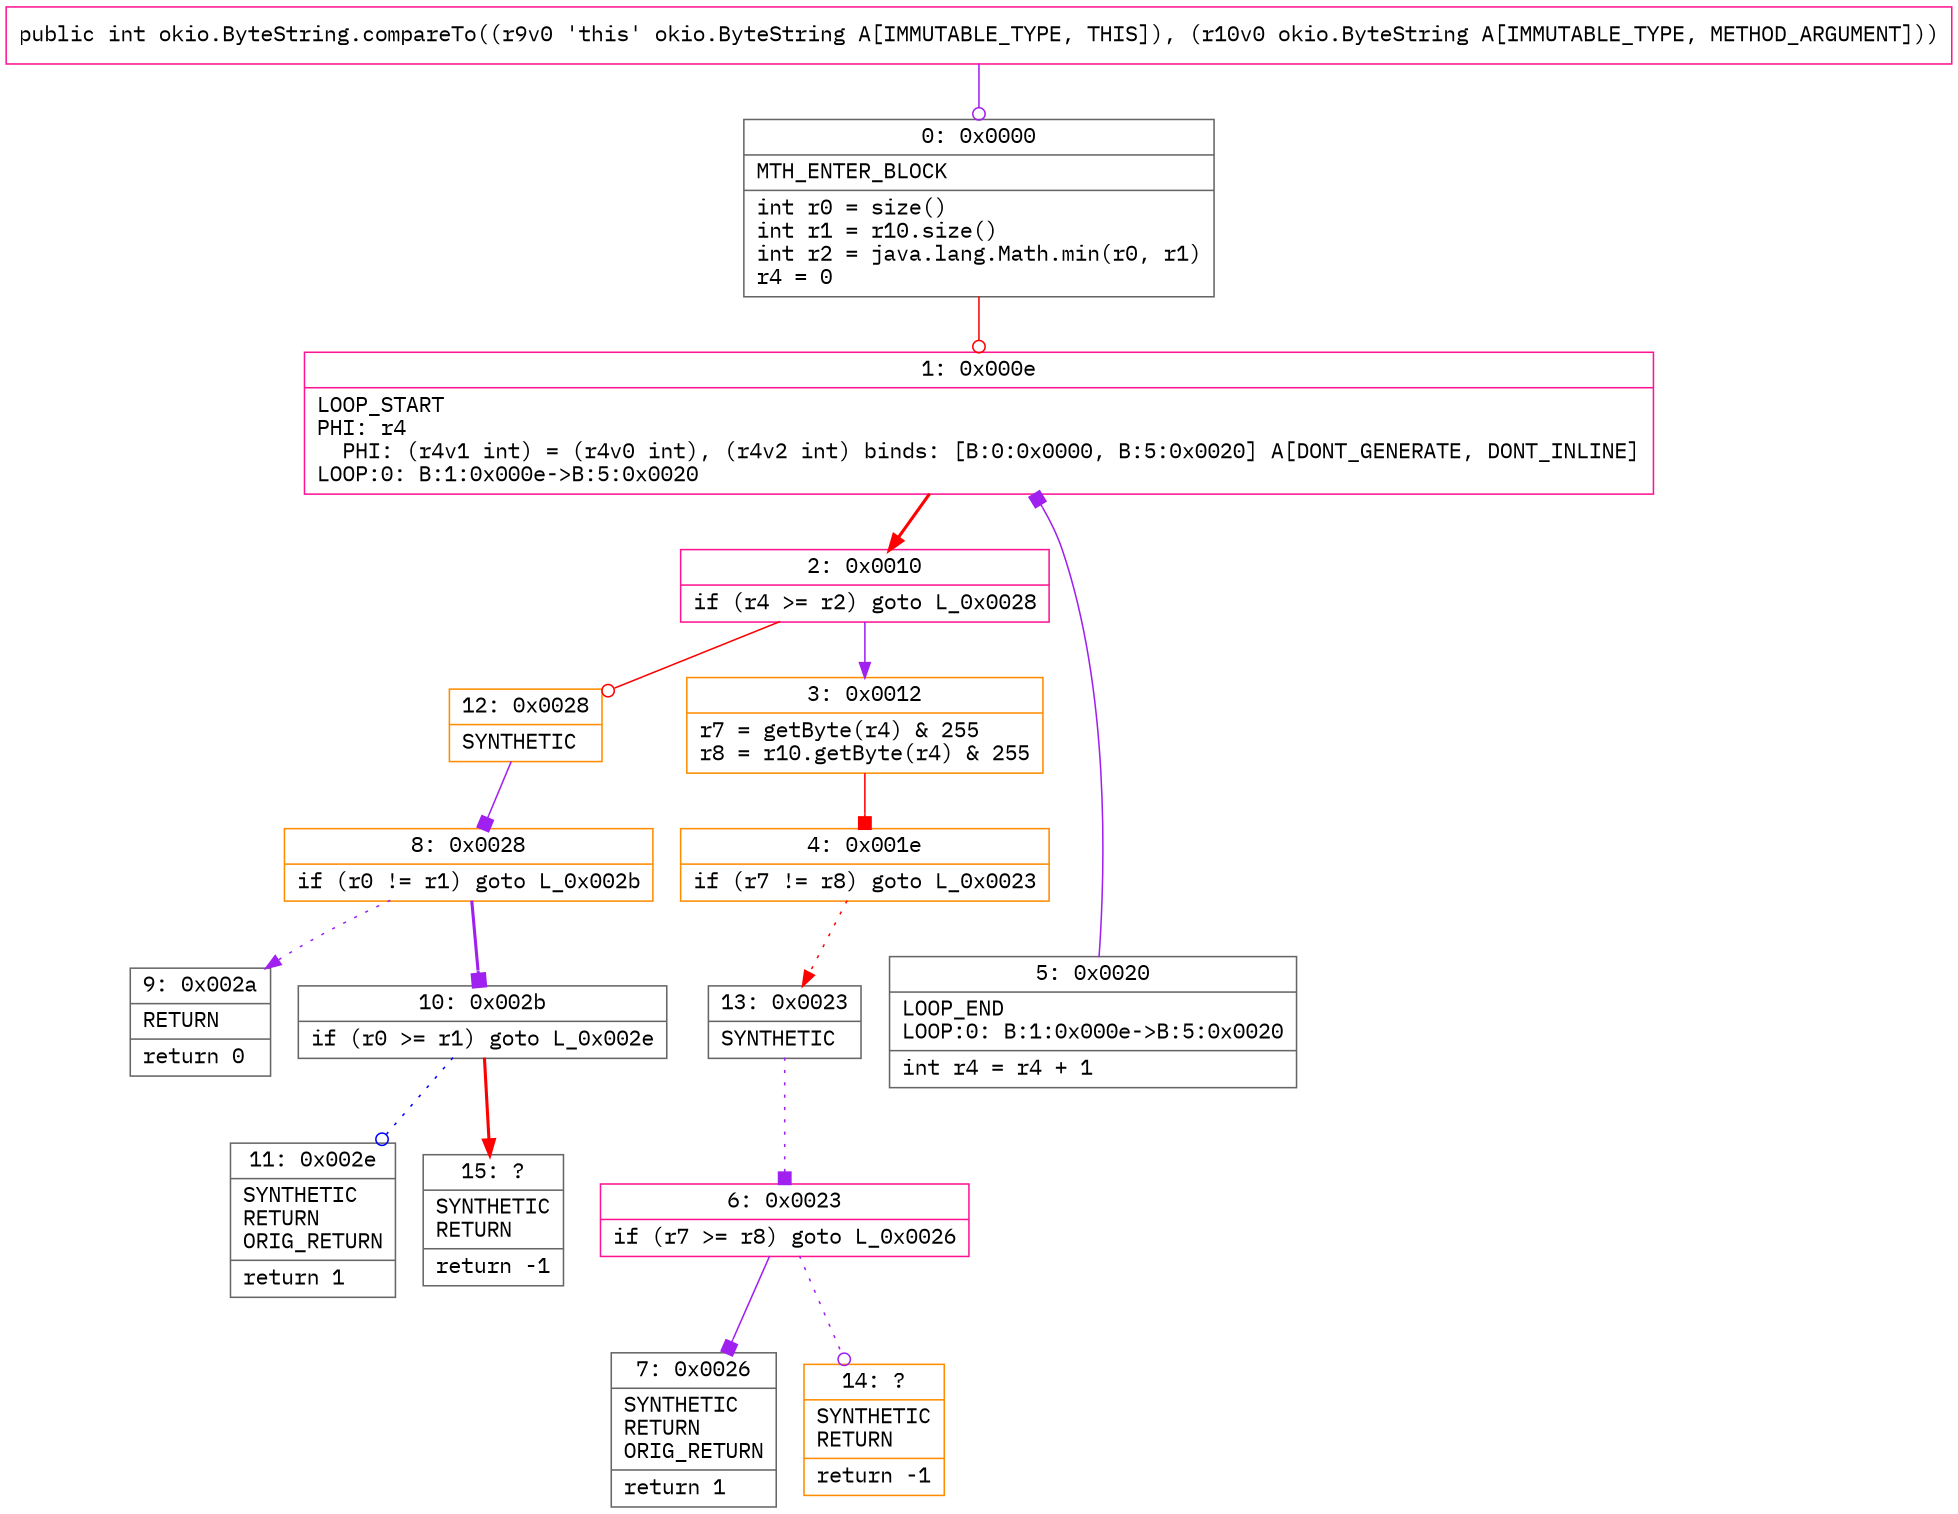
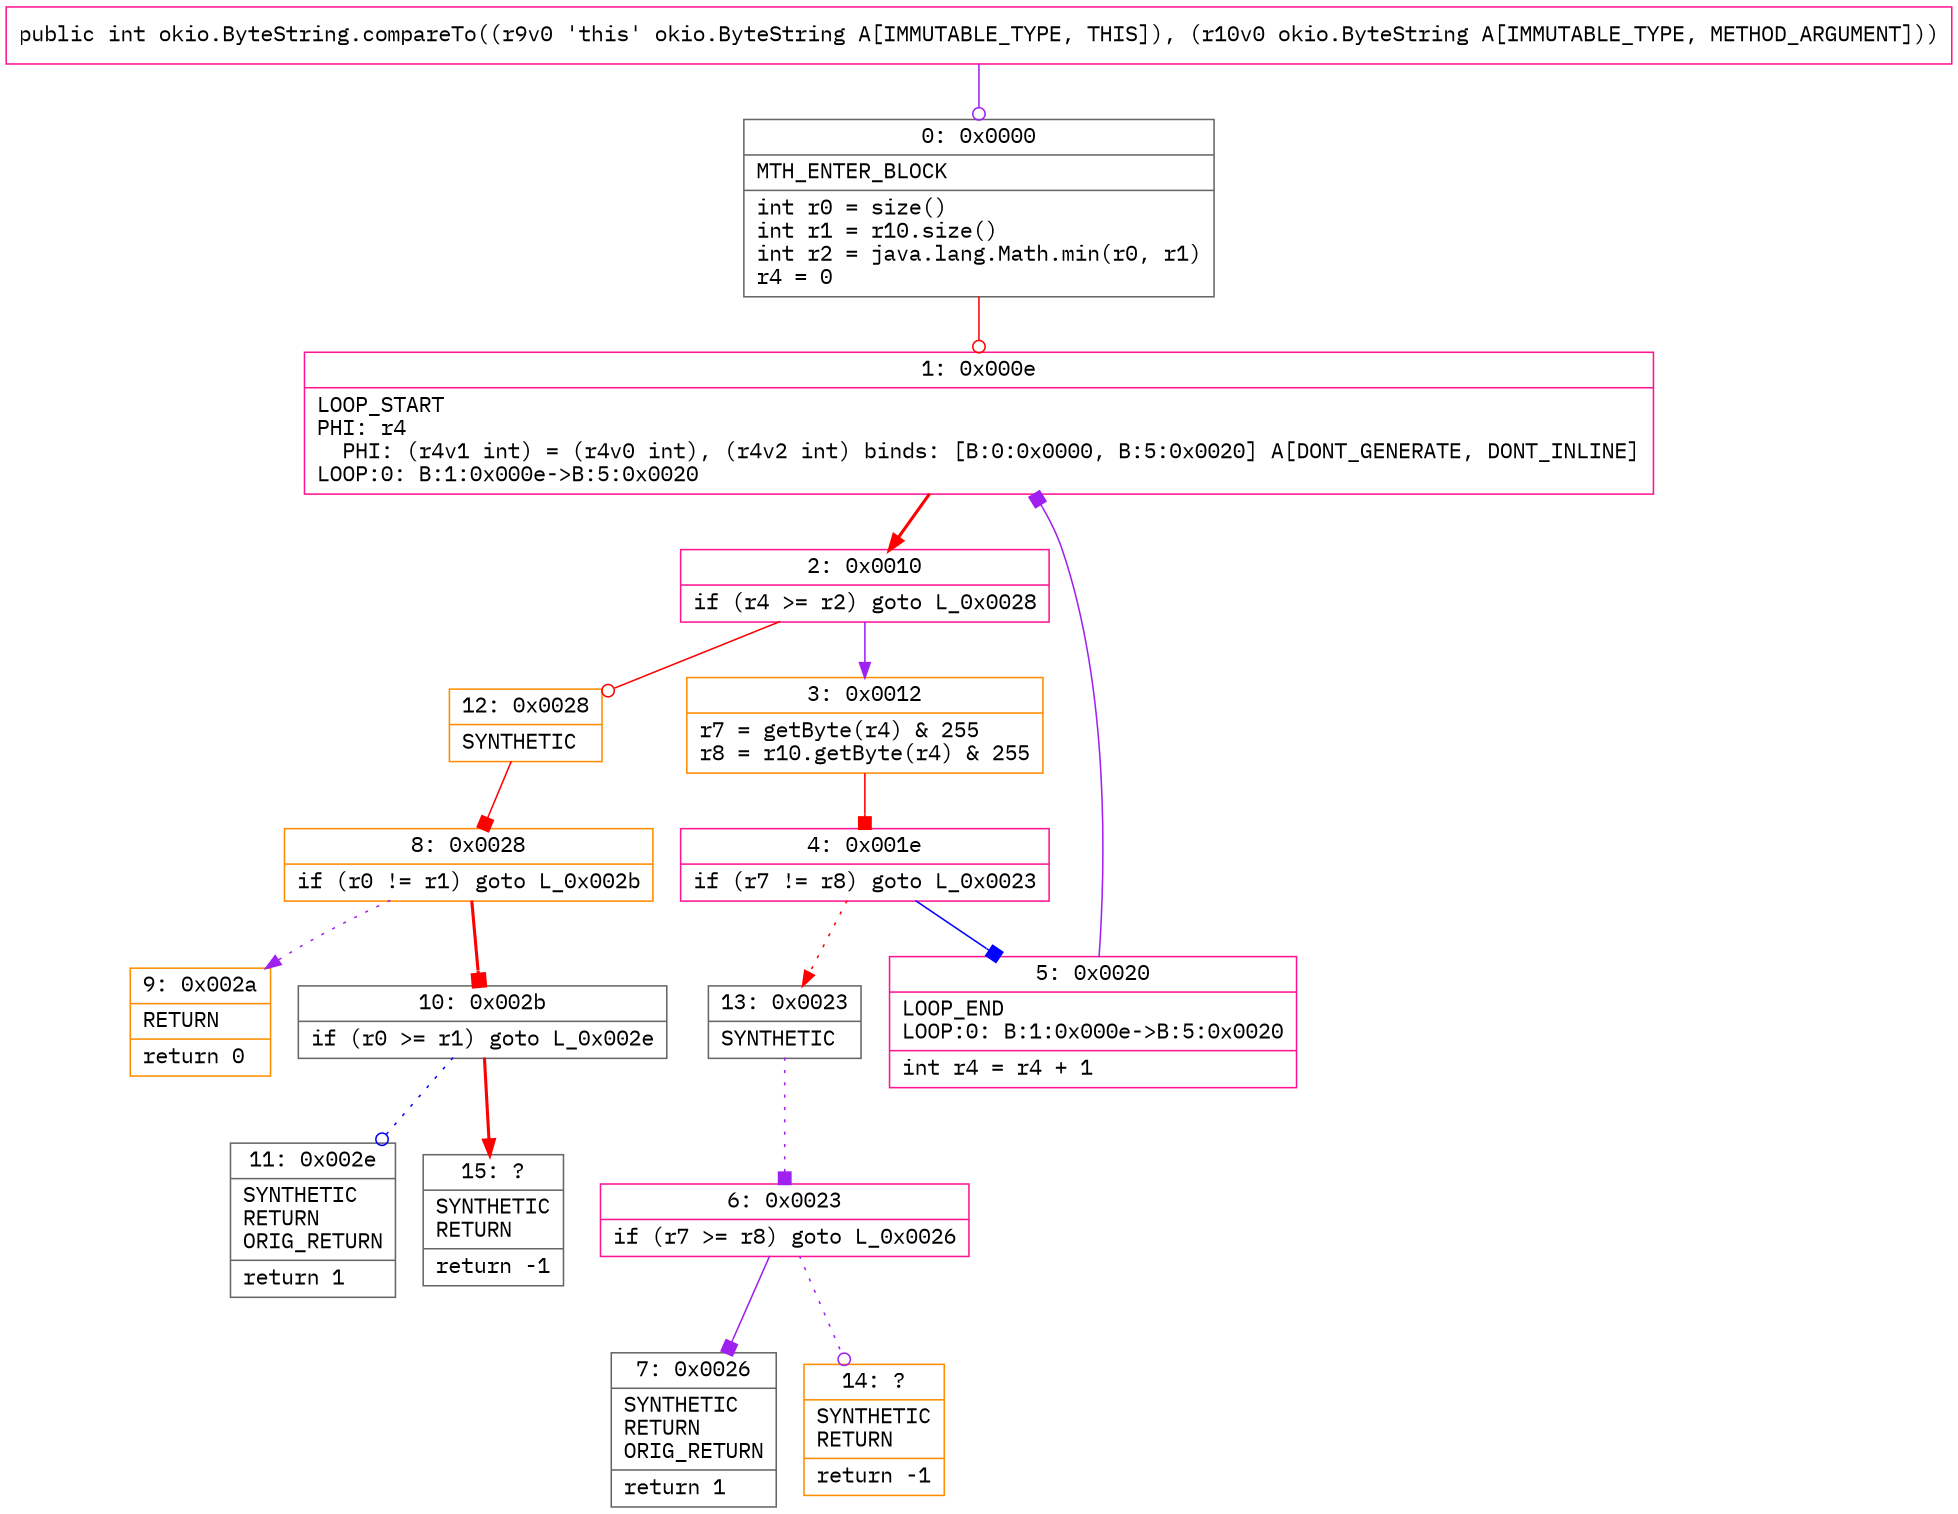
(500, 788) -> (500, 788)
(865, 865) -> (865, 865)
none -> (951, 925)
(475, 936) -> (475, 936)
(200, 1022) -> (200, 1022)
(1093, 1022) -> (1093, 1022)
